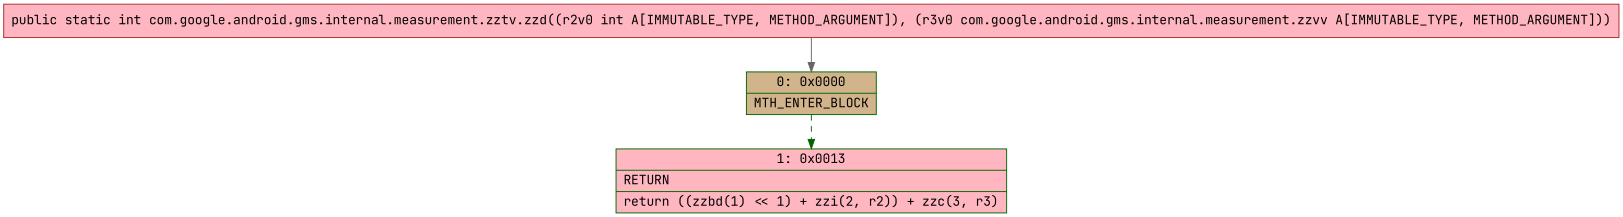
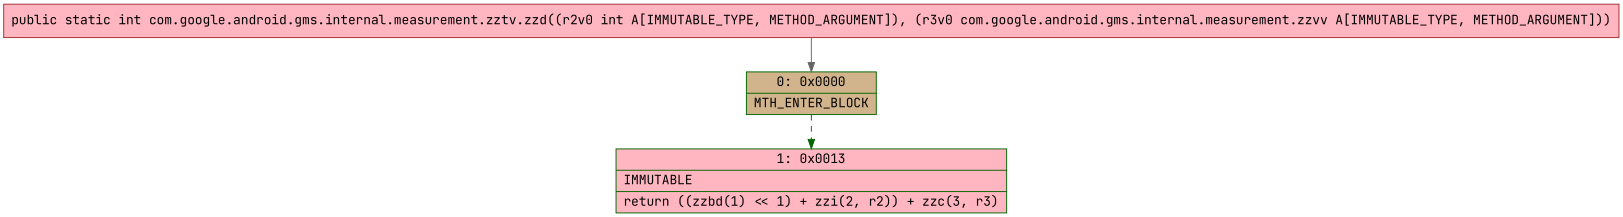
(647, 180) -> (658, 180)
